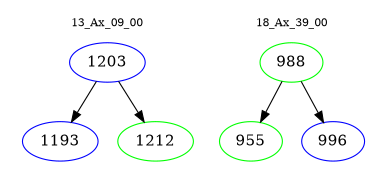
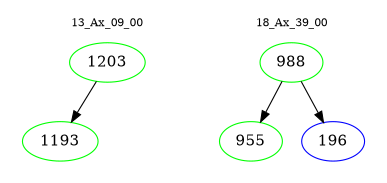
(107, 62) -> (107, 62)
(60, 141) -> (60, 141)
(156, 141) -> none
(333, 141) -> (333, 141)
